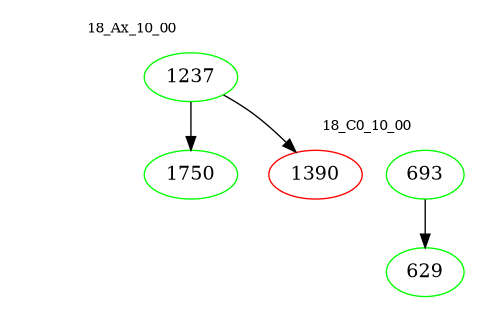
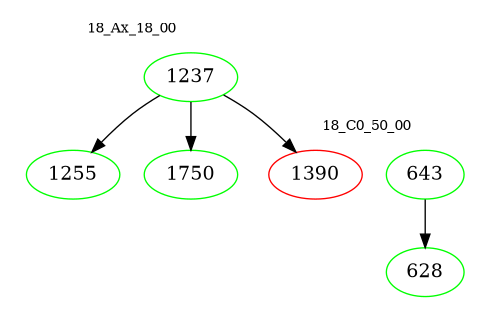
(132, 29) -> (132, 29)
(367, 127) -> (367, 127)
none -> (73, 175)
(425, 175) -> (425, 175)
(425, 272) -> (425, 272)
